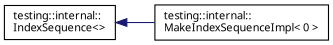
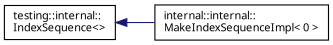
(242, 23) -> (242, 23)
